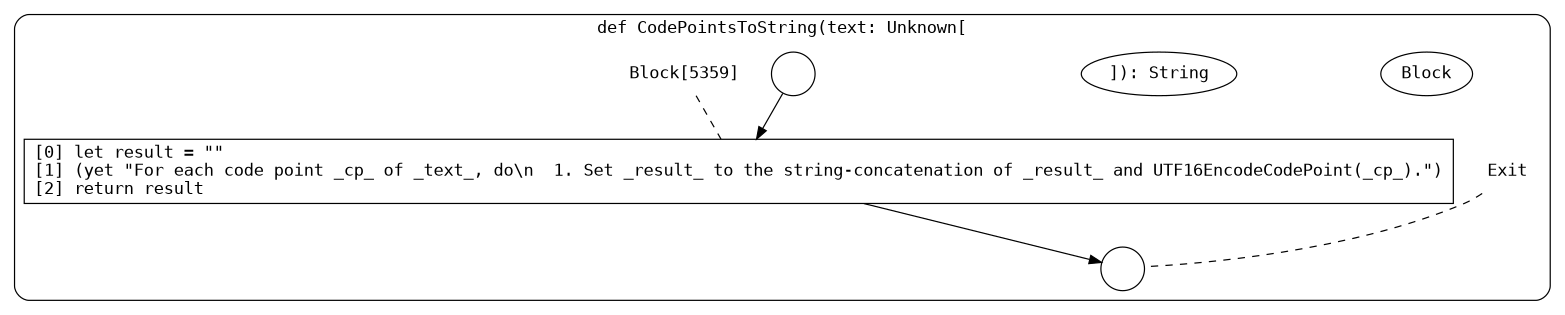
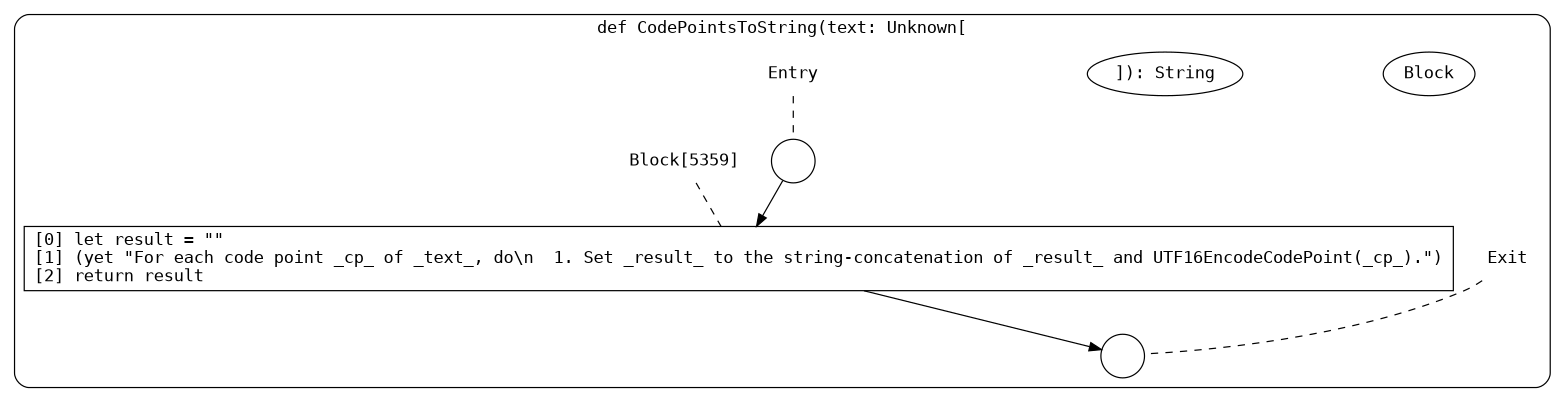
none -> (793, 74)
